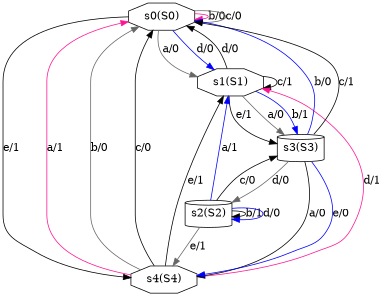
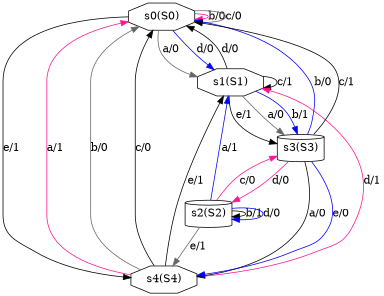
(240, 175) -> (240, 175)
(265, 182) -> (265, 182)
